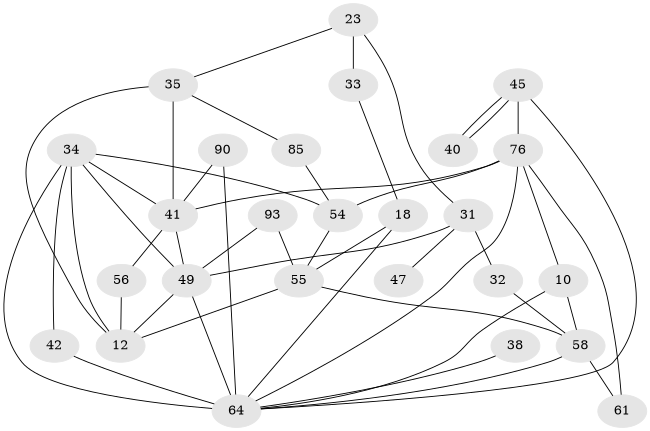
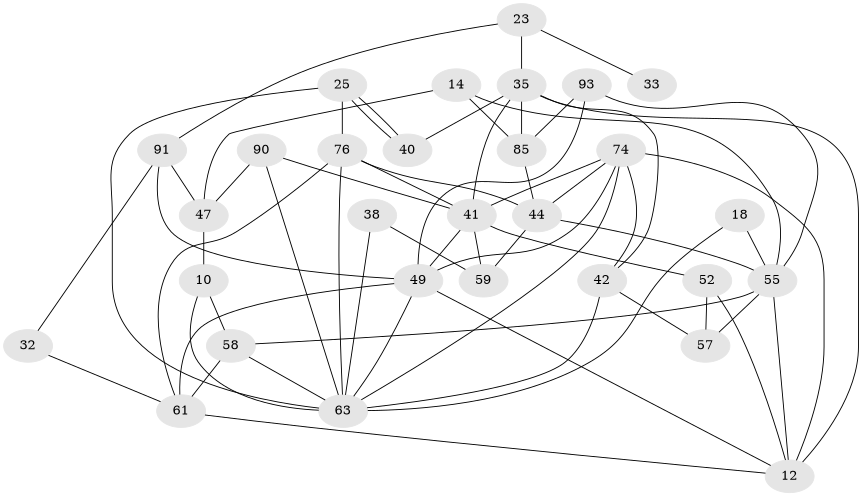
none -> (456, 85)
(518, 85) -> (342, 85)
none -> (465, 118)
none -> (551, 120)
none -> (657, 145)
(72, 150) -> (621, 150)
(378, 150) -> none
none -> (233, 183)
(338, 216) -> (537, 216)
(468, 216) -> (162, 150)
(541, 216) -> (204, 256)
(122, 281) -> (707, 281)
none -> (484, 281)
none -> (260, 304)
(539, 313) -> (105, 379)
none -> (705, 346)
(237, 411) -> (343, 411)
none -> (485, 446)
